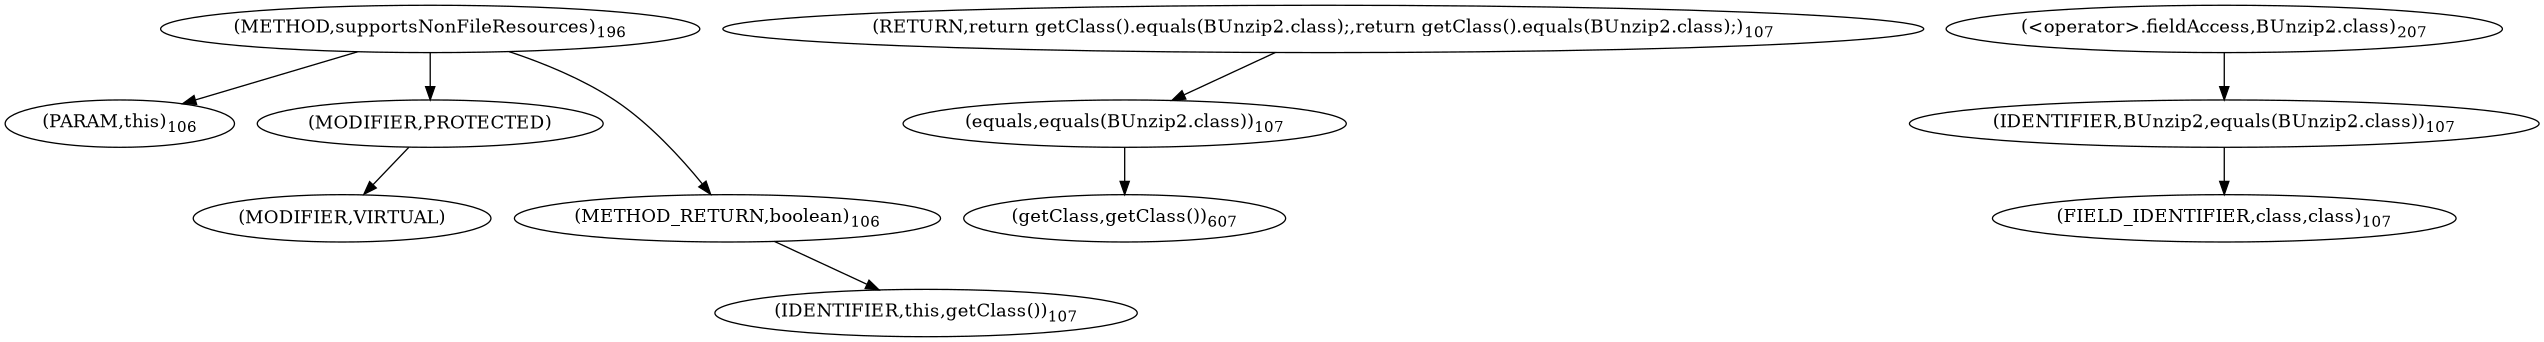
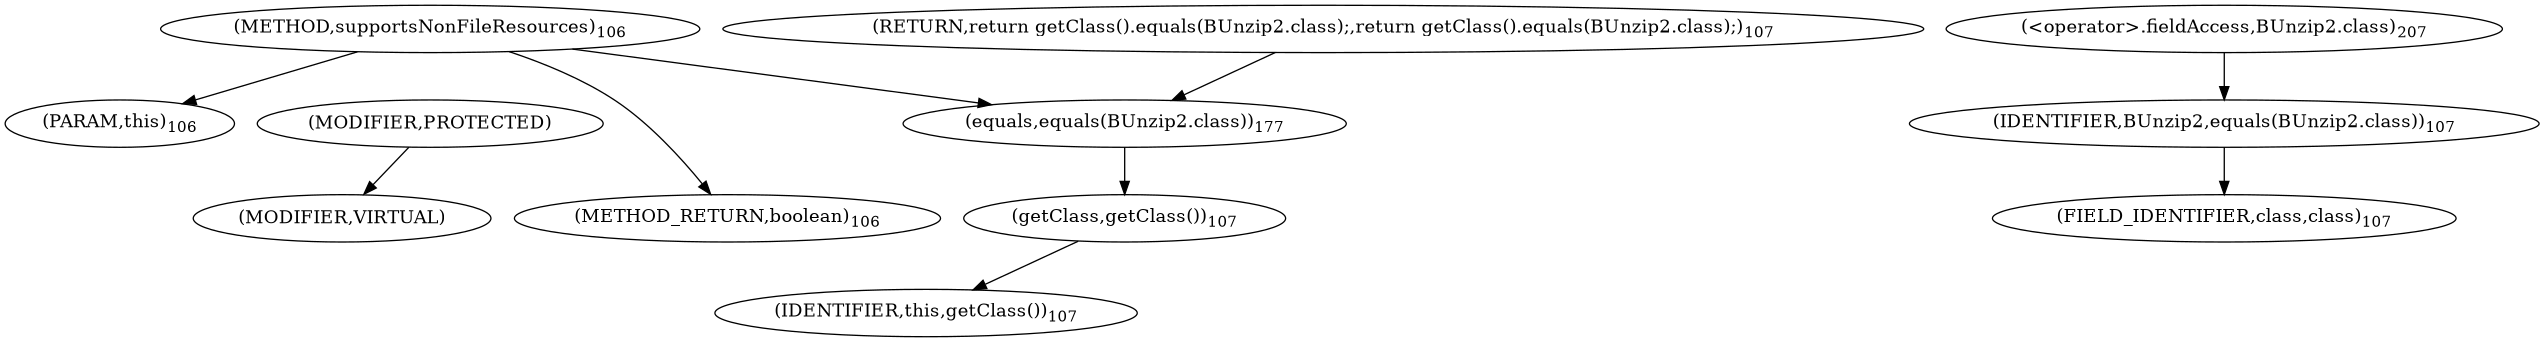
(612, 27) -> (612, 27)
(430, 70) -> (775, 76)
(1269, 122) -> (1269, 122)
(1223, 216) -> (1223, 216)
(821, 263) -> (1032, 263)
